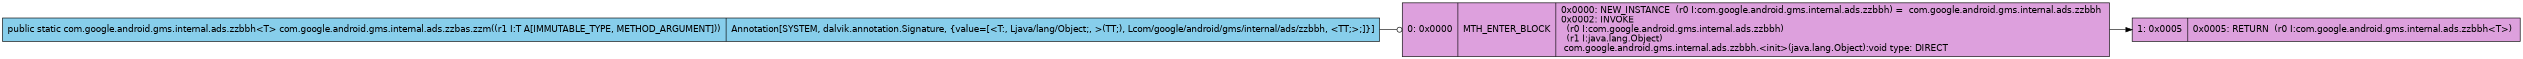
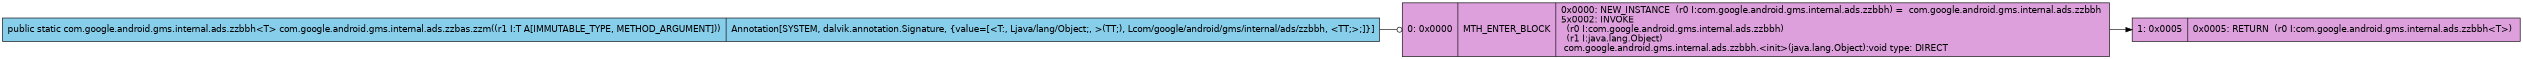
(1600, 20) -> (1600, 20)
